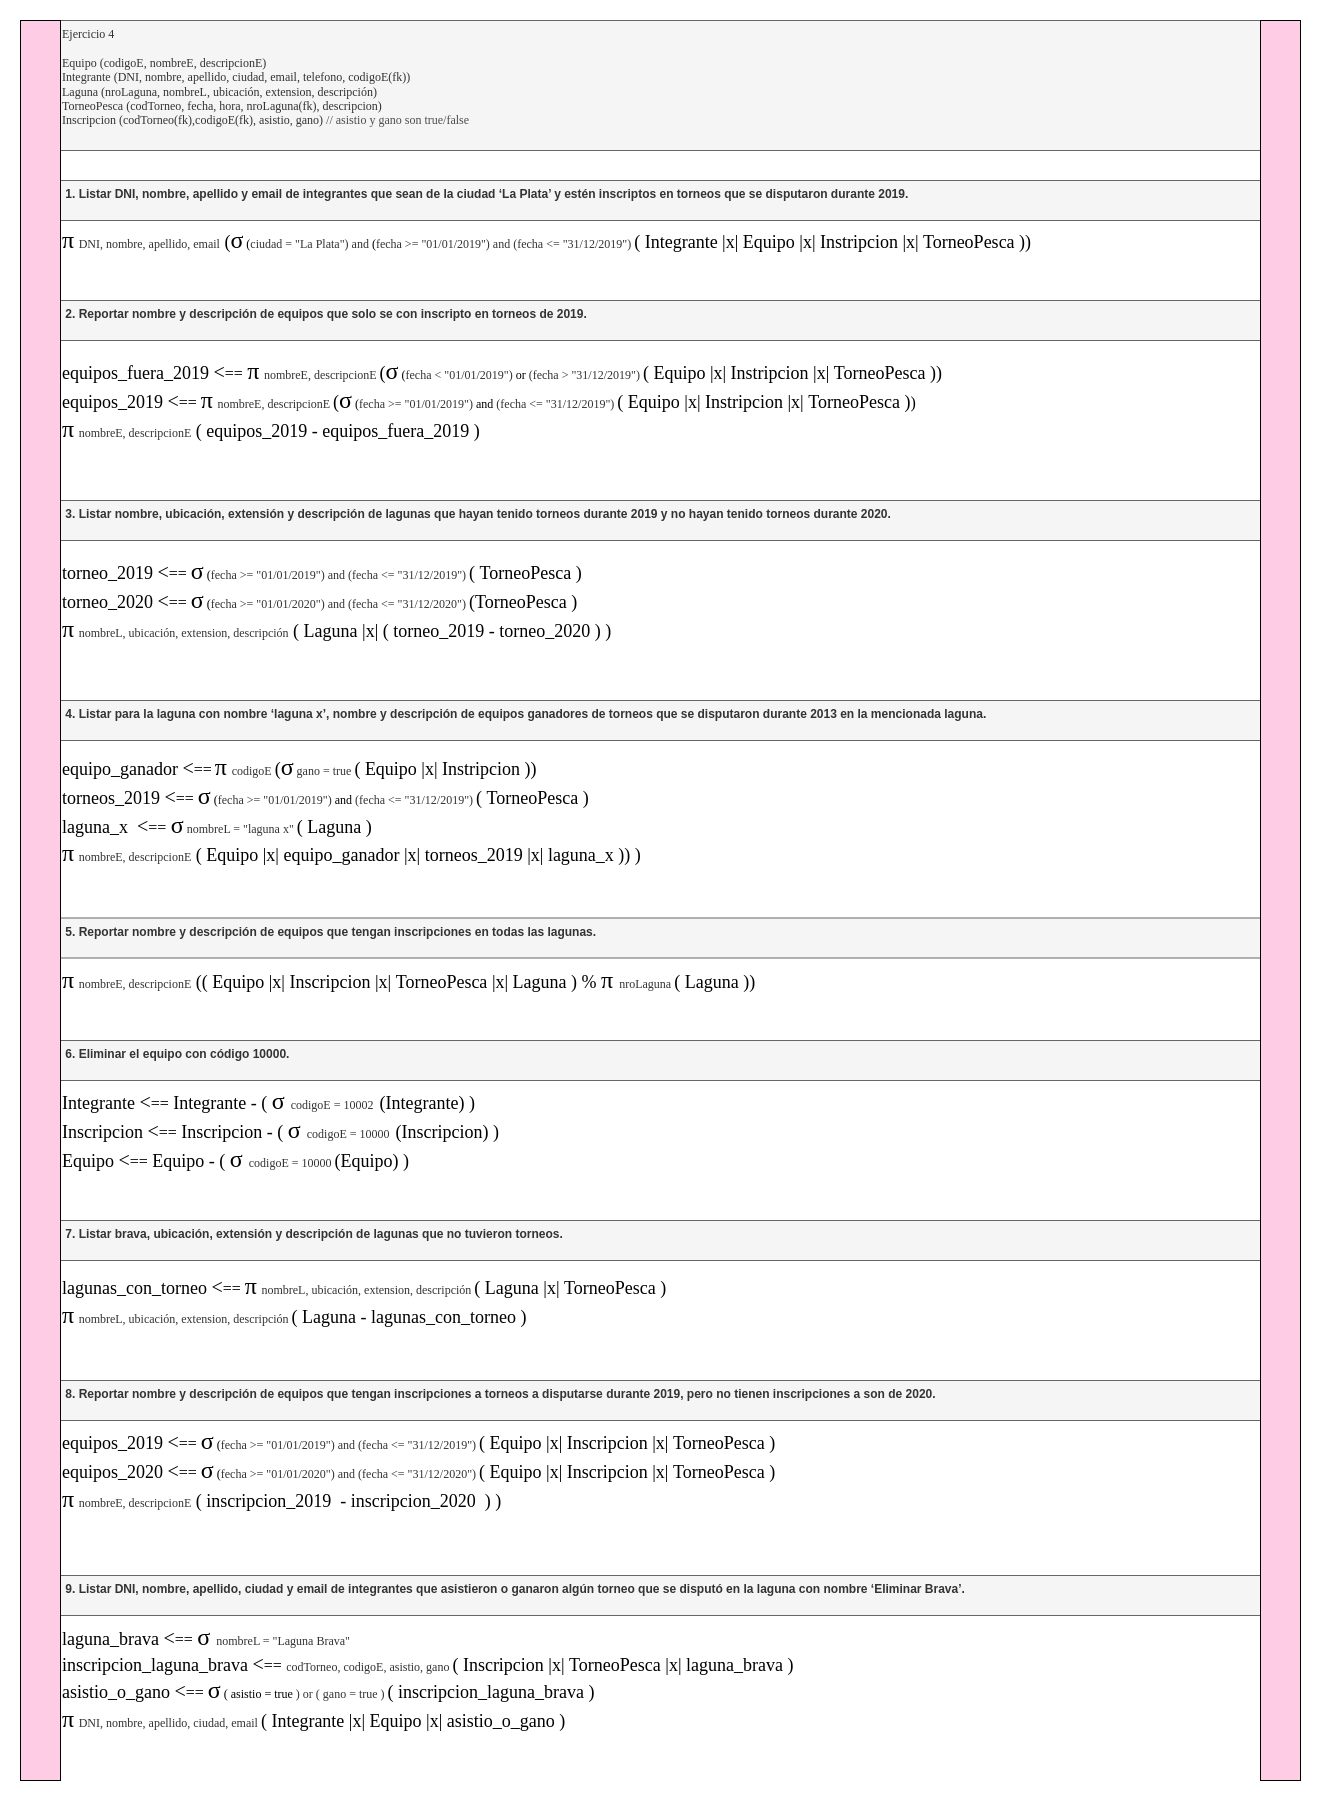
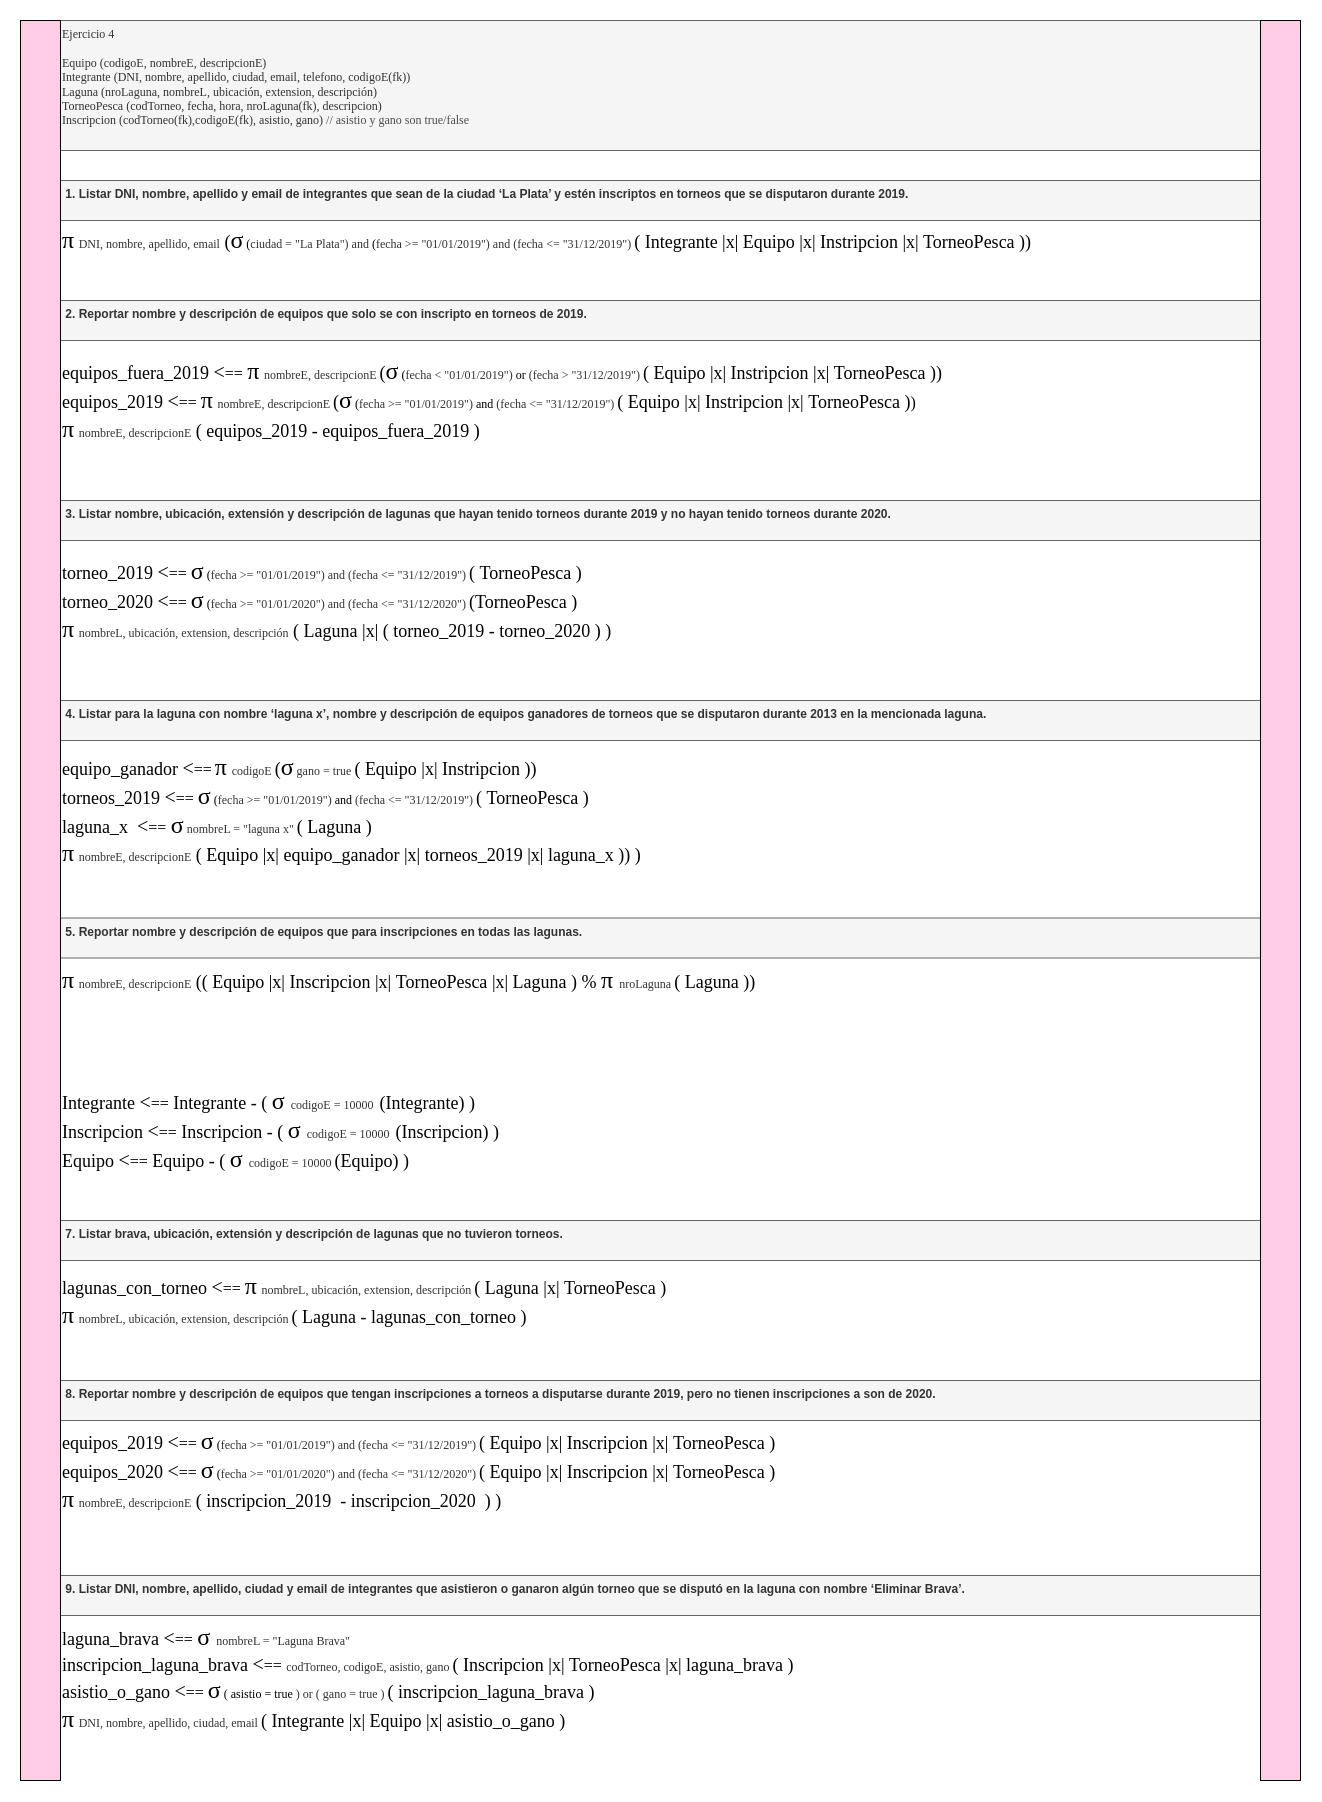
(329, 933) -> (322, 933)
(661, 1061) -> none
(270, 1131) -> (270, 1131)
